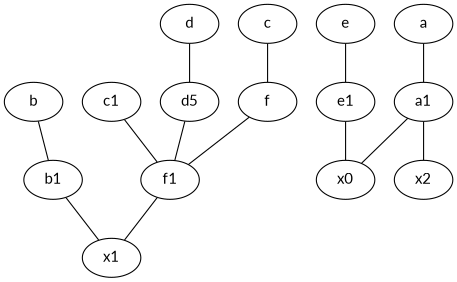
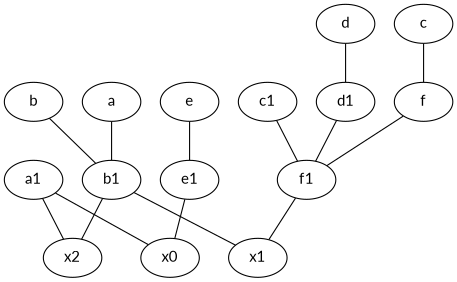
(424, 63) -> (112, 141)
(190, 102) -> (346, 102)
none -> (91, 221)
